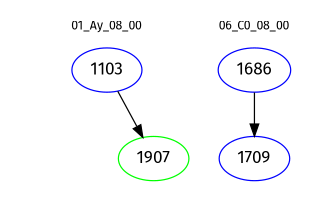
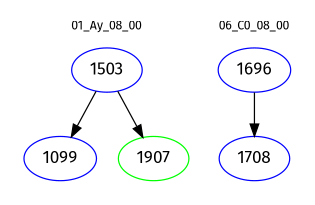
(107, 70) -> (107, 70)
(254, 70) -> (254, 70)
none -> (60, 159)
(254, 159) -> (254, 159)
